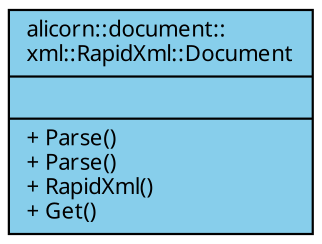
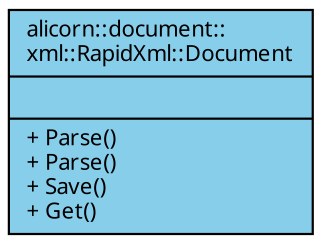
(91, 187) -> (68, 187)
